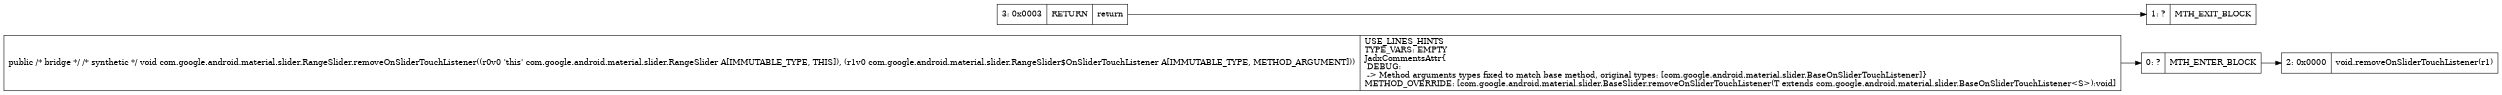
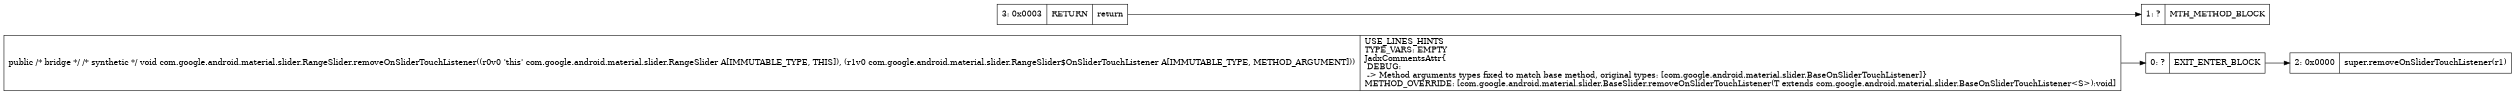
(2213, 14) -> (2217, 14)
(2213, 63) -> (2217, 63)
(2415, 63) -> (2426, 63)
